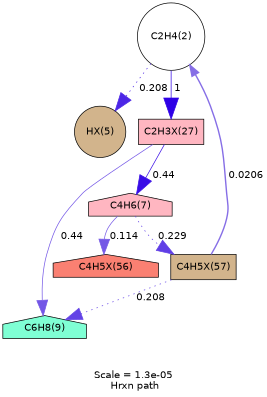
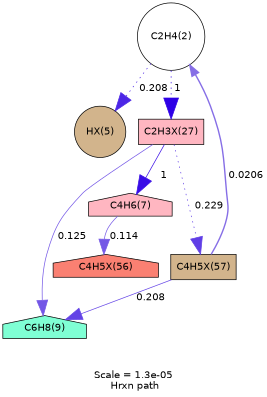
(171, 84) -> (171, 84)
(162, 175) -> (162, 175)
(146, 232) -> (185, 191)
(71, 236) -> (71, 236)
(126, 297) -> (126, 297)
